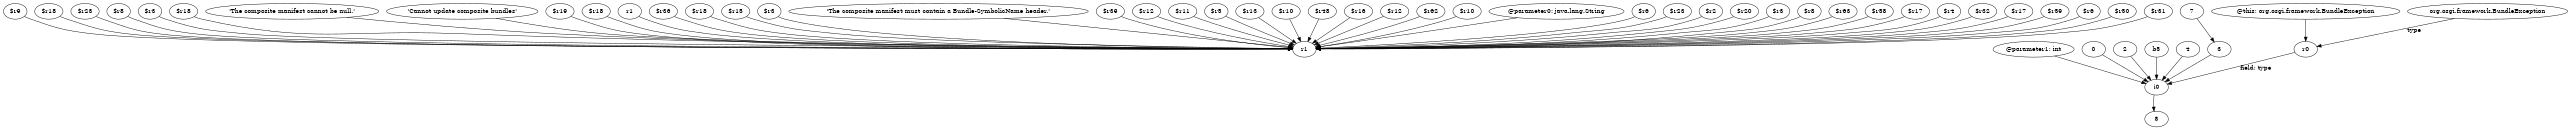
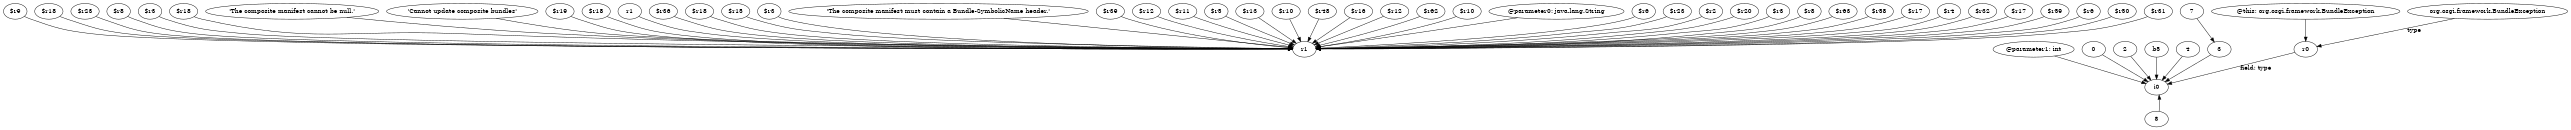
(2154, 101) -> (2159, 105)
